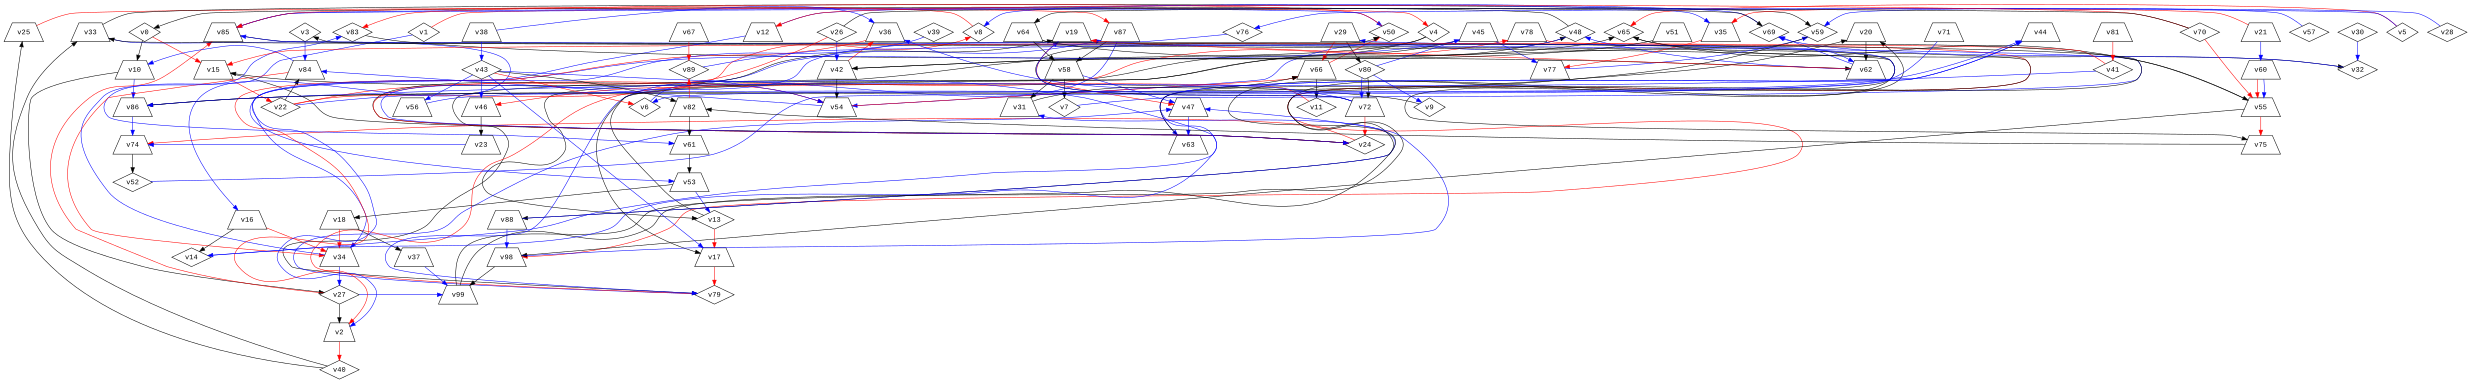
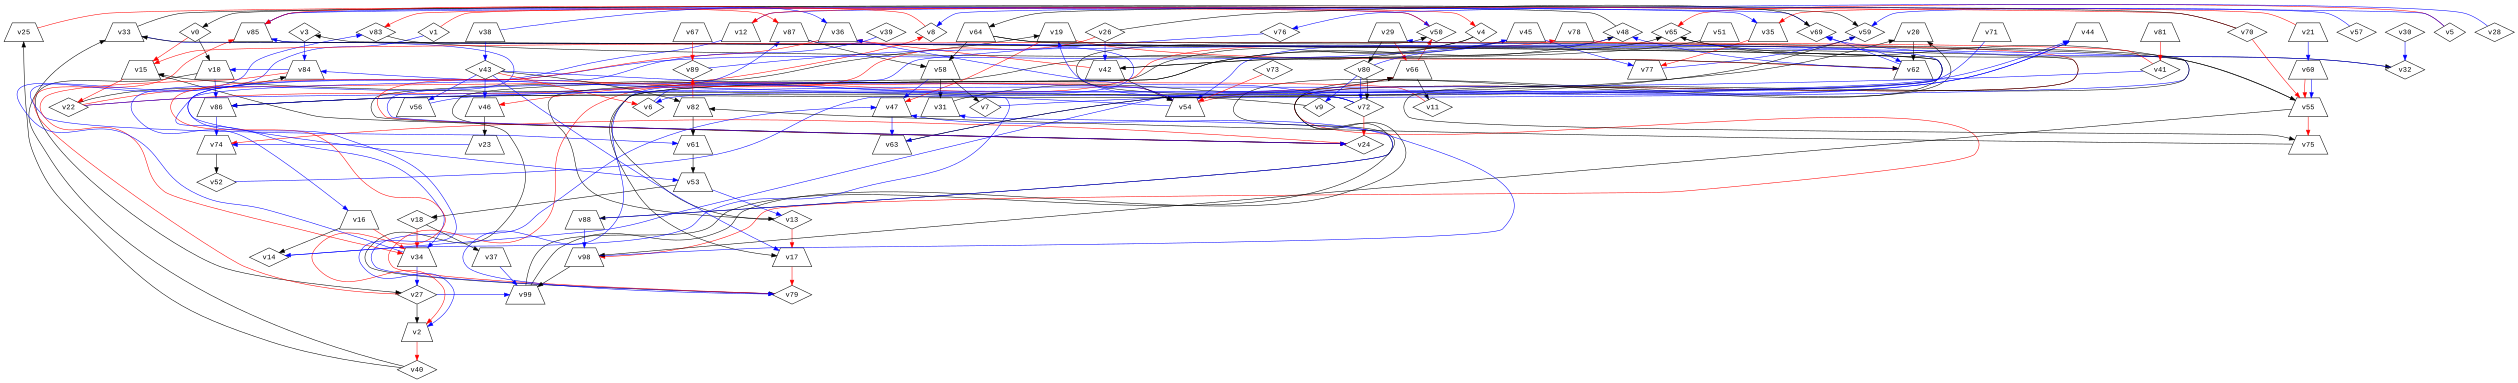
(1473, 56) -> (1484, 59)
none -> (1273, 70)
(1365, 107) -> (1364, 107)
(339, 220) -> (417, 220)
